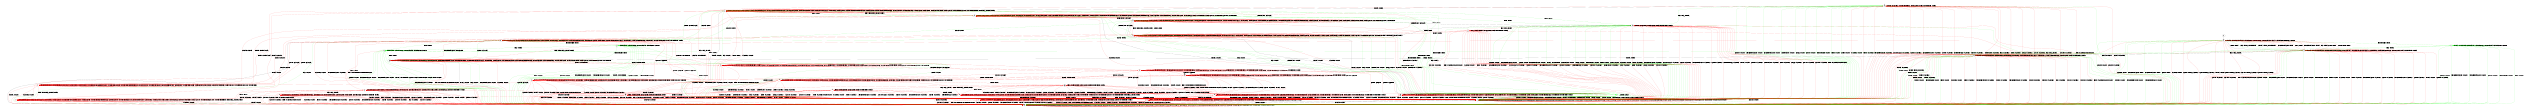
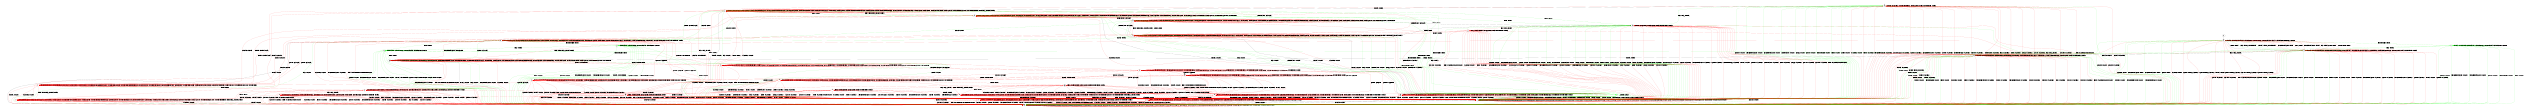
(357, 66) -> (201, 88)
